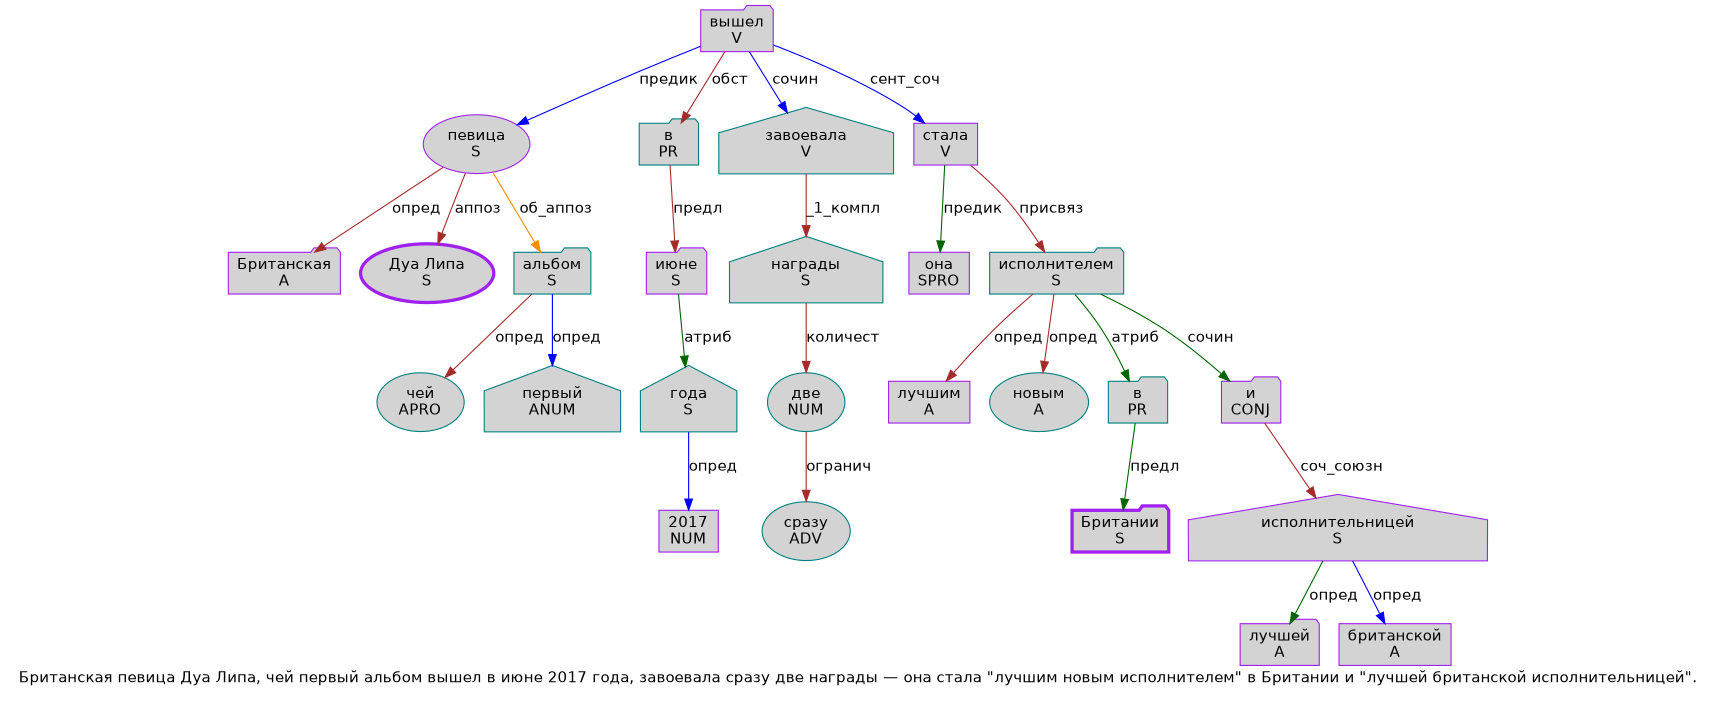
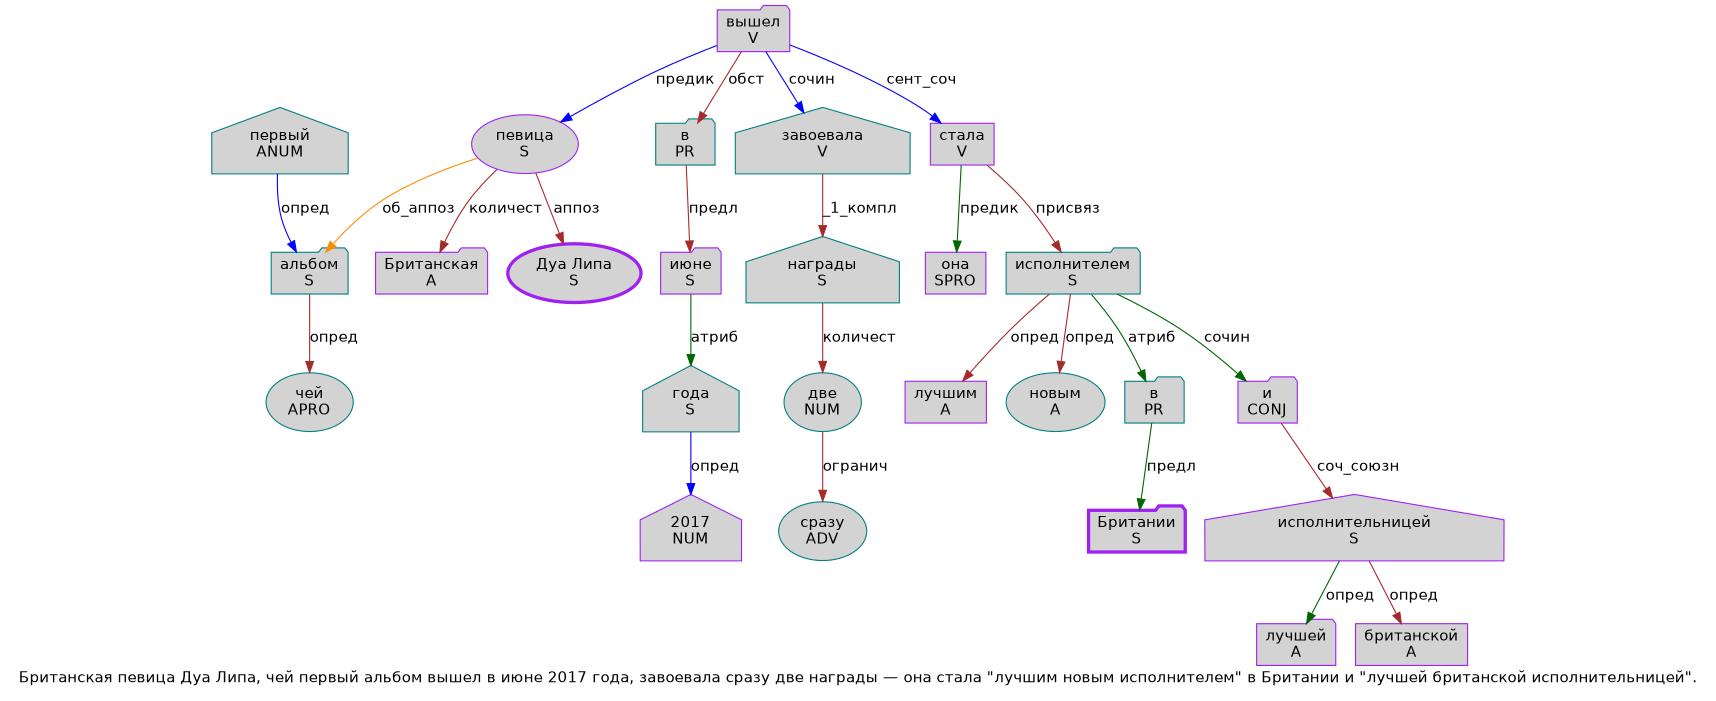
(417, 209) -> (506, 209)
(552, 324) -> (279, 209)
(689, 531) -> (691, 531)
(1366, 587) -> (1383, 587)
